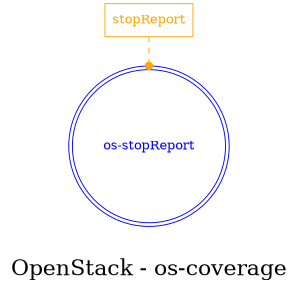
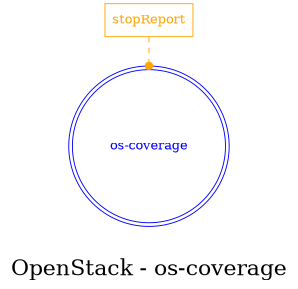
(149, 146) -> (149, 146)
